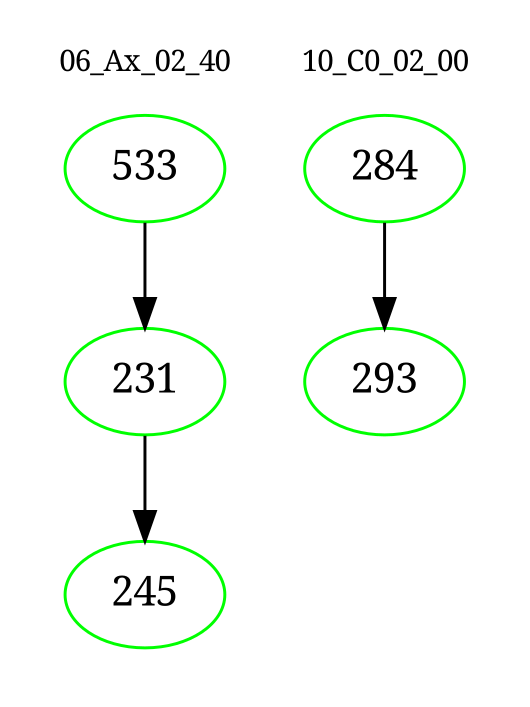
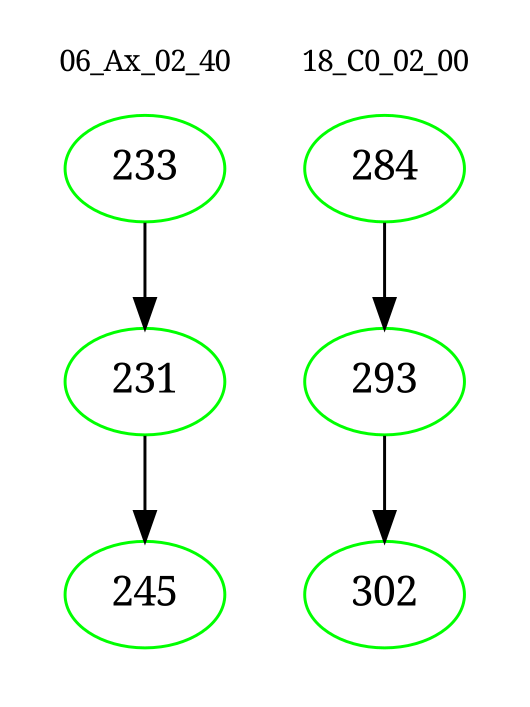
(386, 64) -> (386, 64)
(145, 169) -> (145, 169)
none -> (385, 595)
